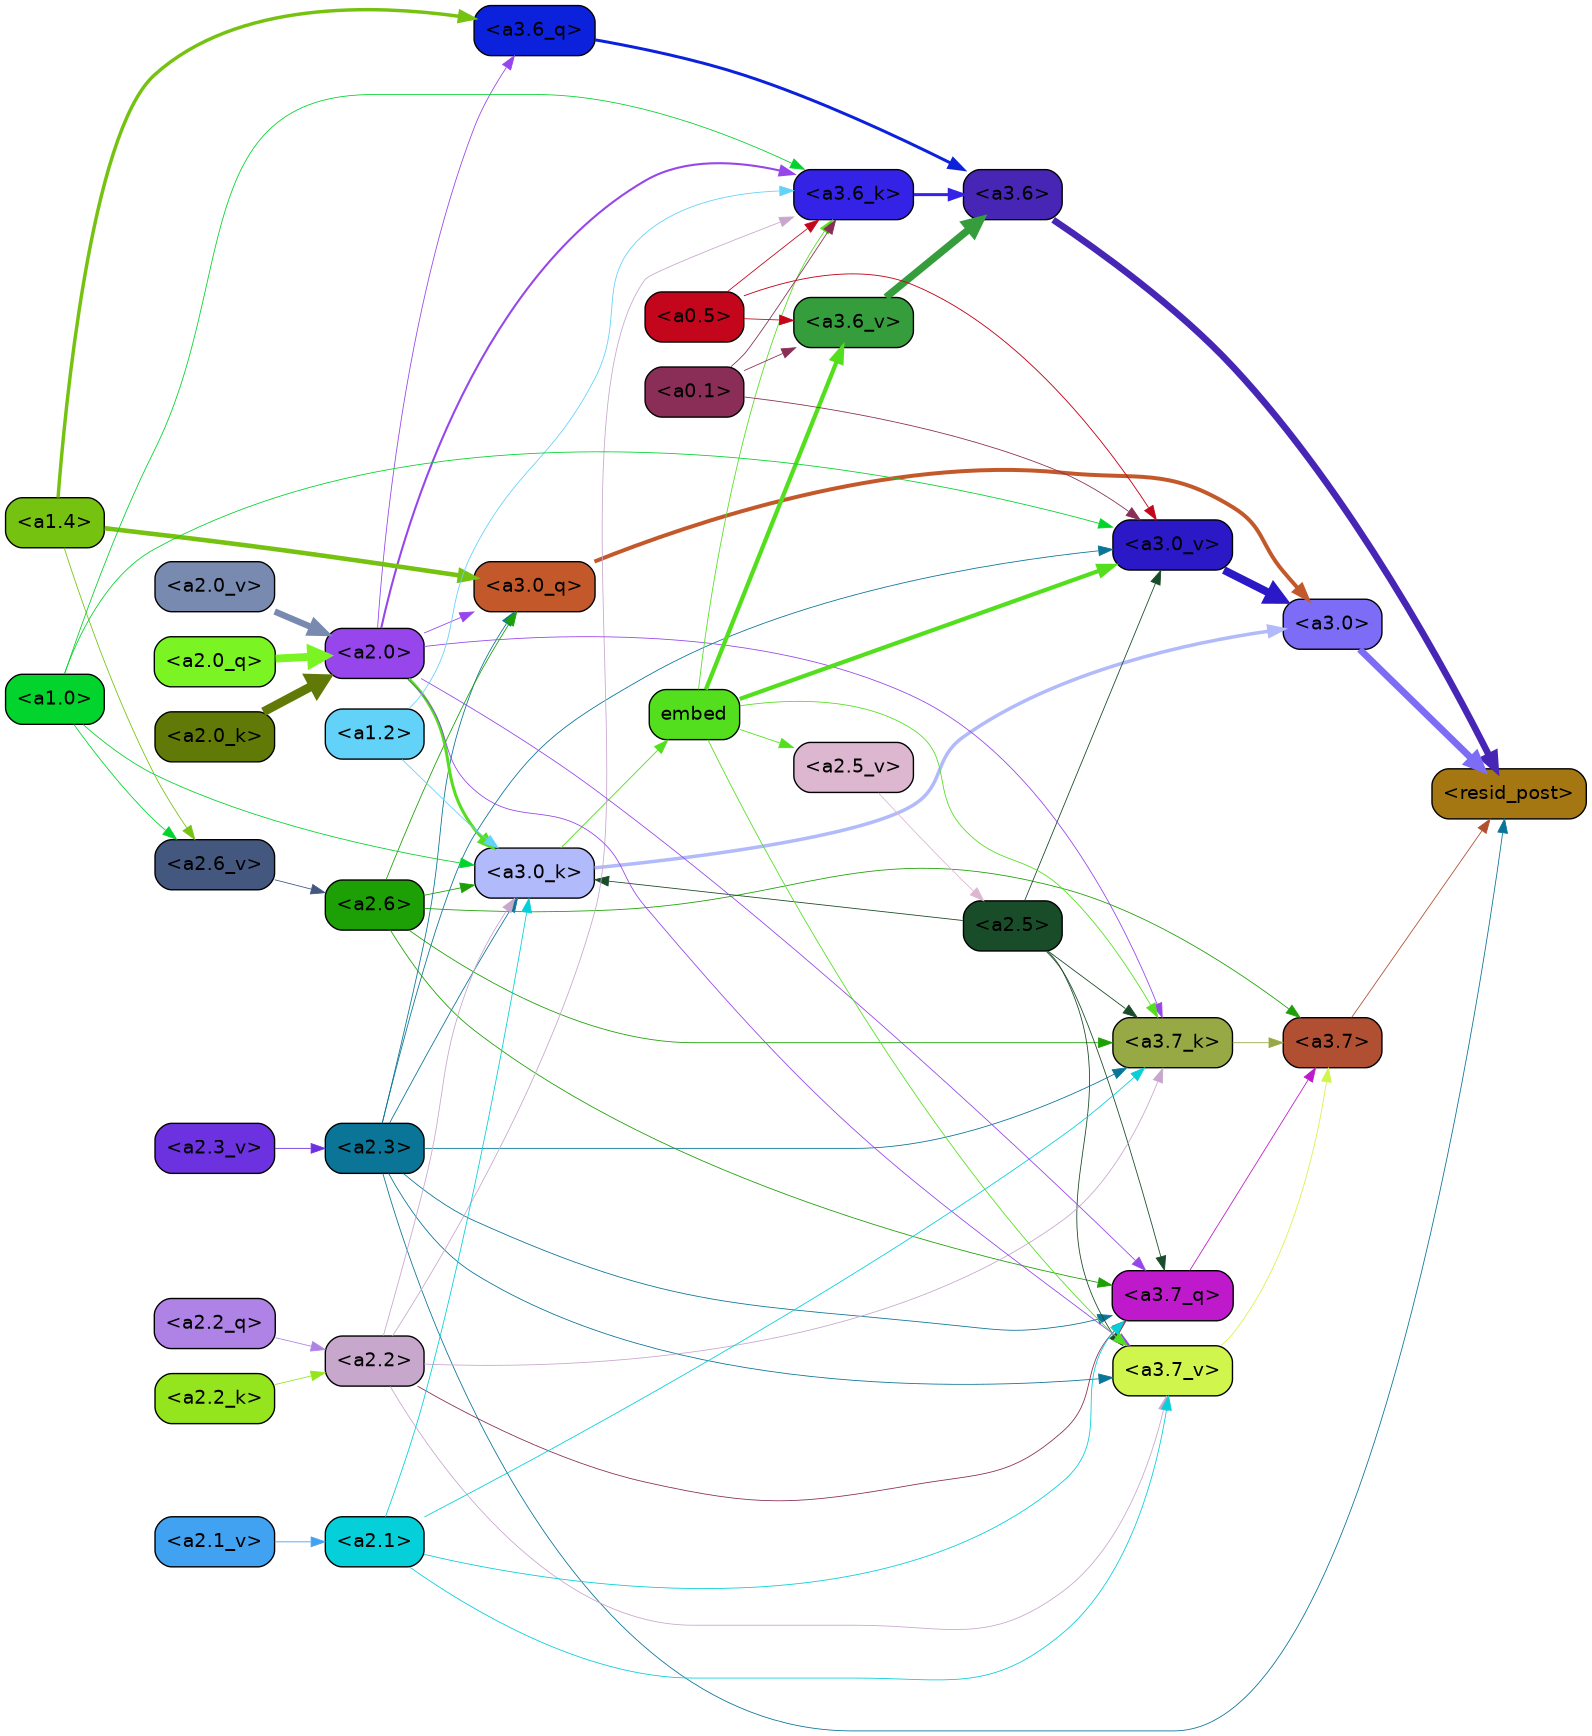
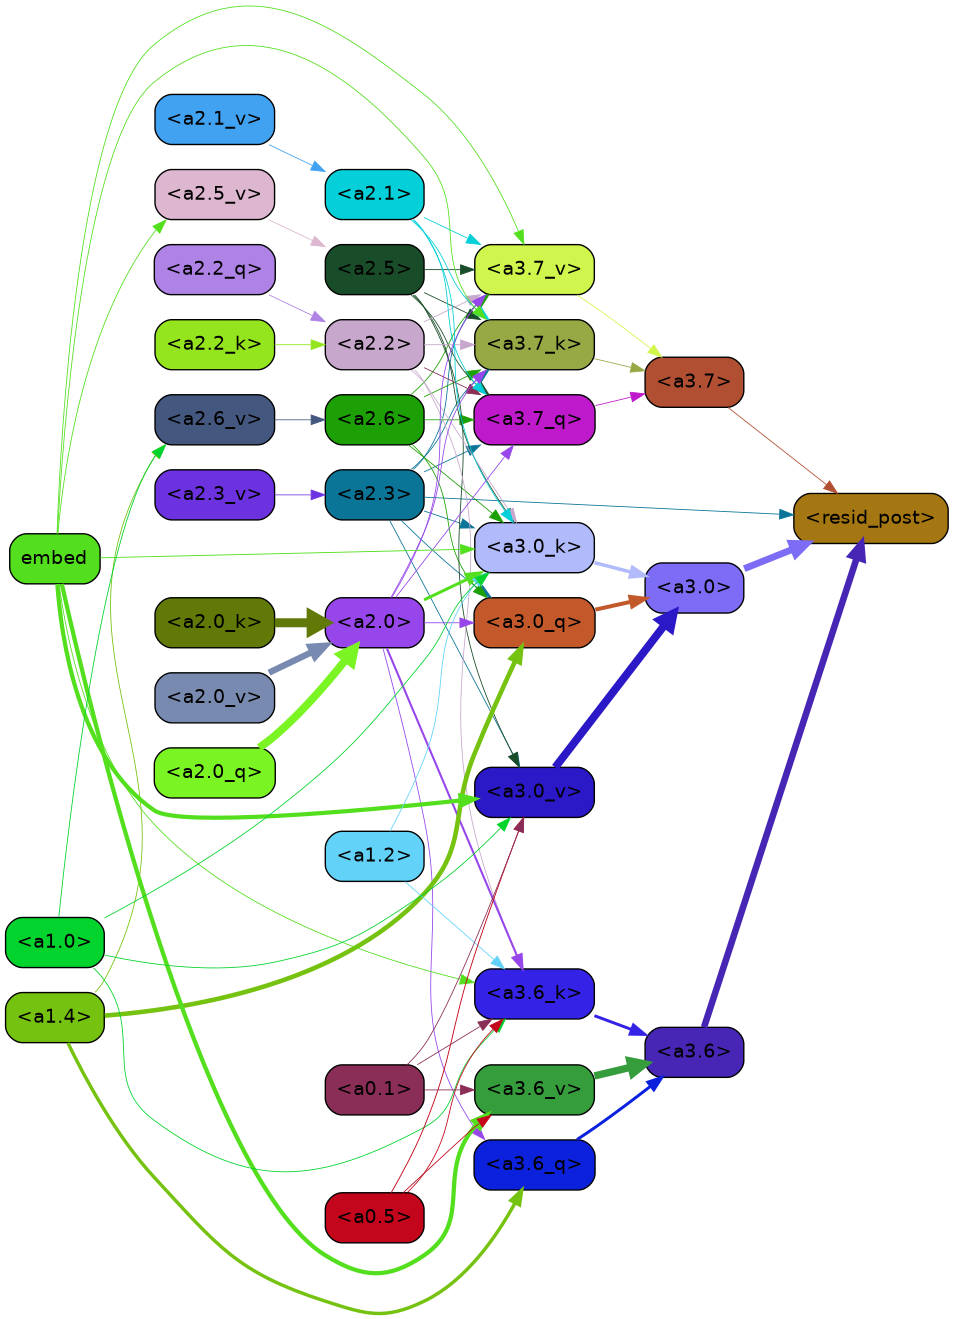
(617, 792) -> (280, 554)
(872, 872) -> (438, 365)
